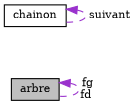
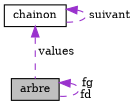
none -> (35, 58)
